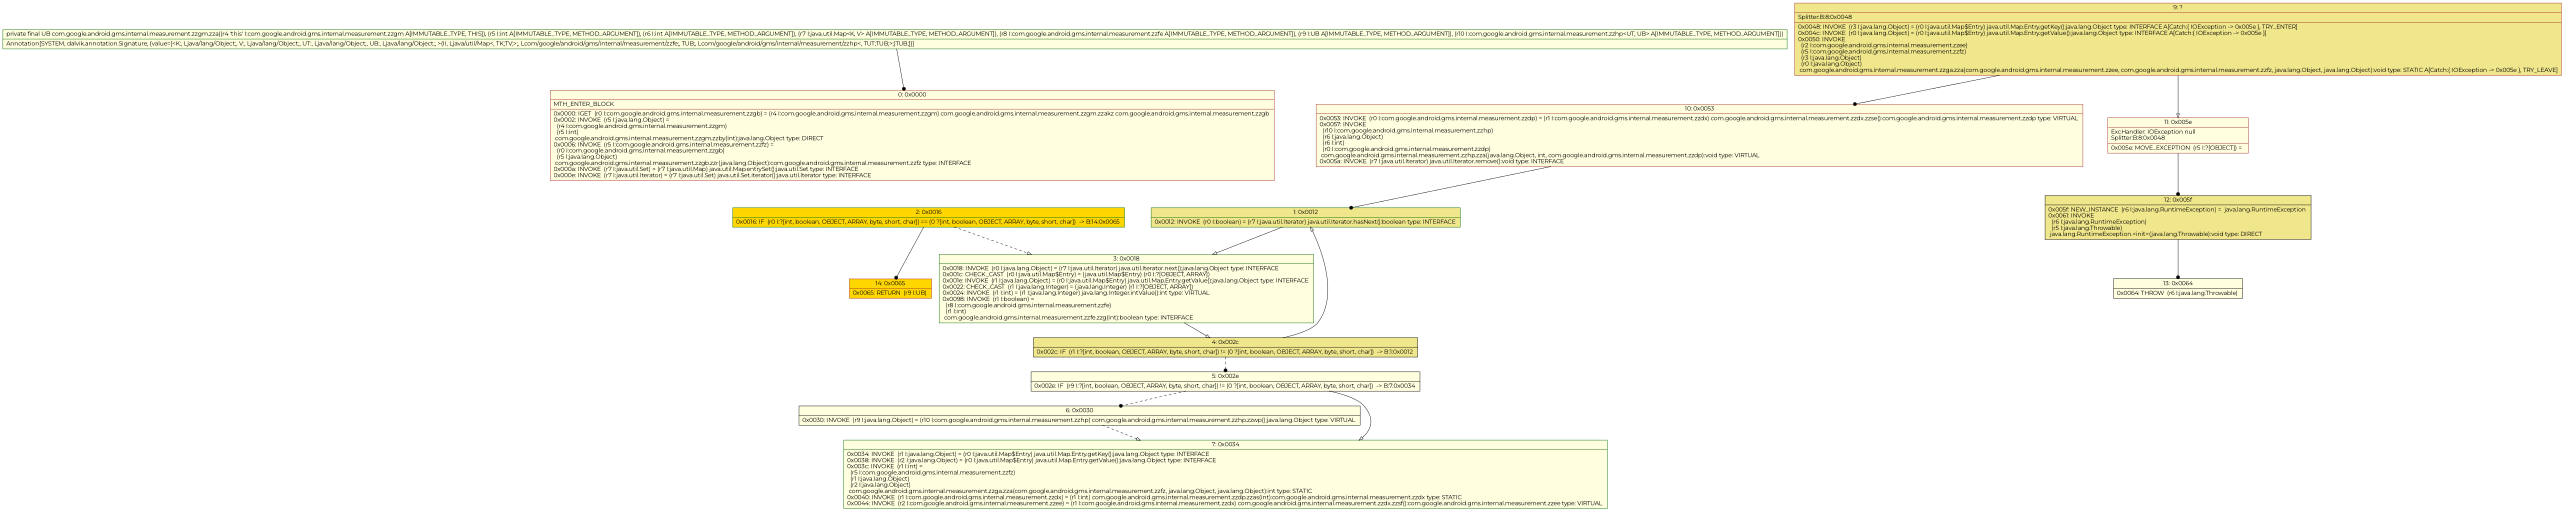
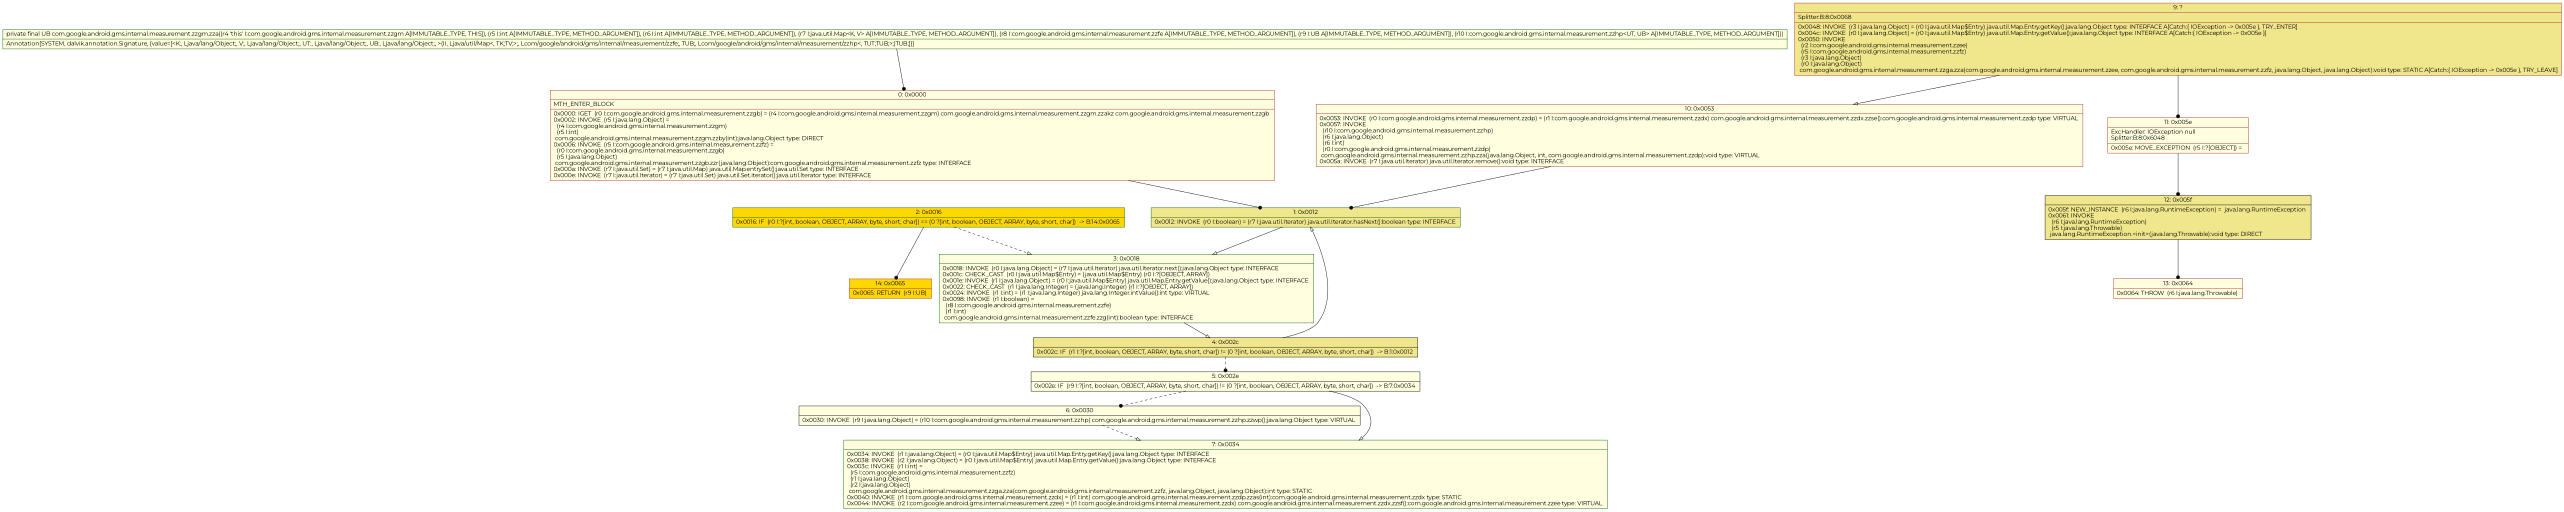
(1825, 17) -> (1825, 17)
(1928, 90) -> (1928, 90)
(2178, 95) -> (2178, 95)
(2138, 138) -> (2138, 138)
none -> (1193, 194)
(2178, 289) -> (2178, 289)
